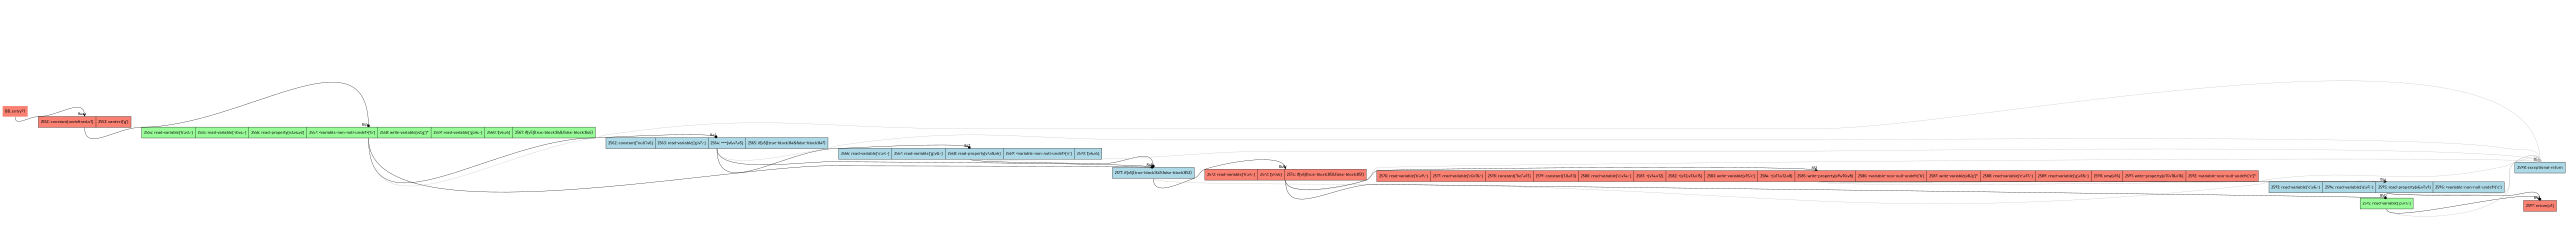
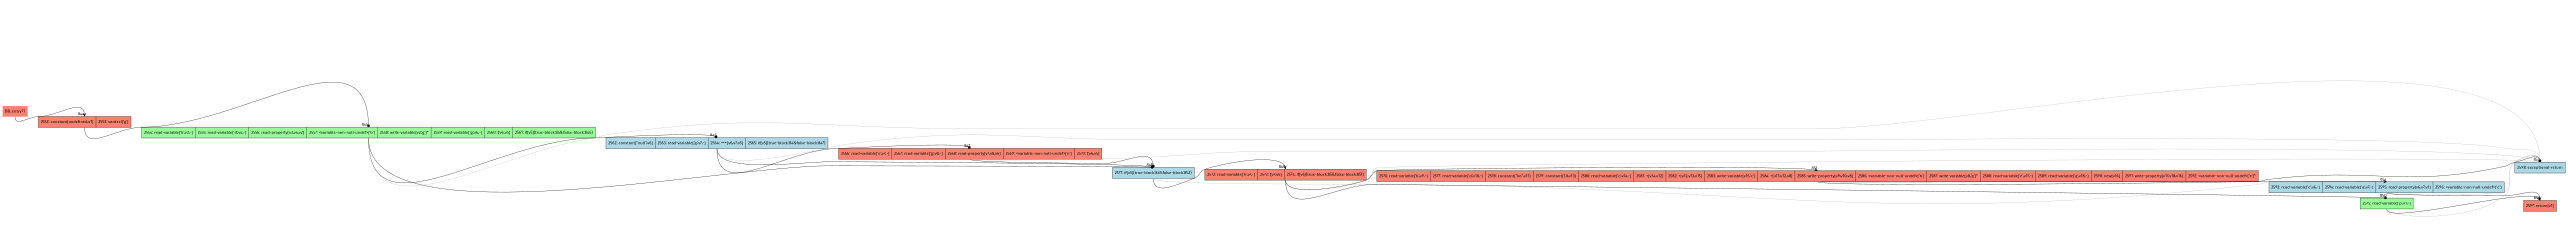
(970, 154) -> (970, 154)
(2090, 184) -> (2090, 184)
(2492, 196) -> (2492, 196)
